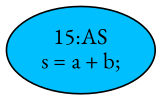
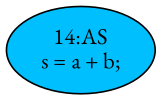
(81, 50) -> (81, 50)
